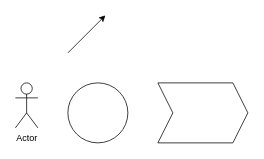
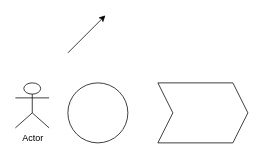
(27, 105) -> (32, 105)
